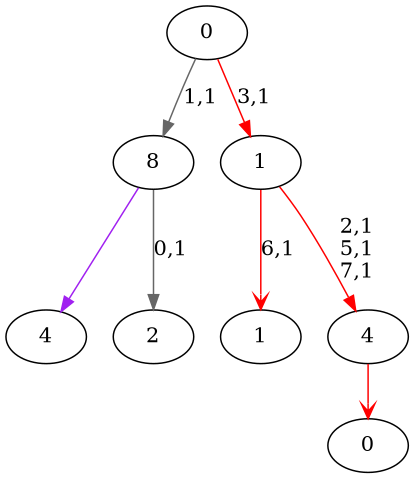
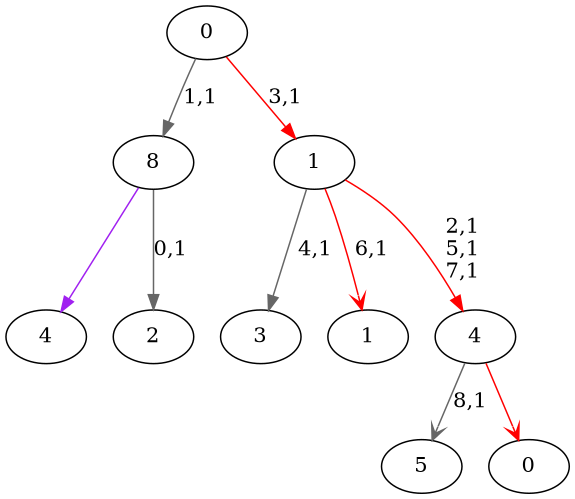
none -> (261, 337)
none -> (422, 466)
